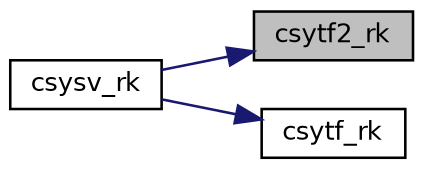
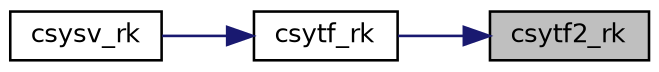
(195, 63) -> (431, 36)
